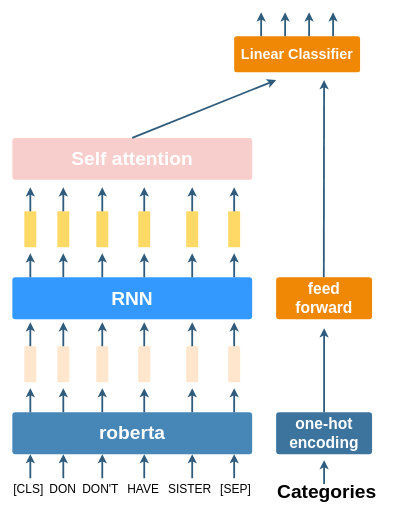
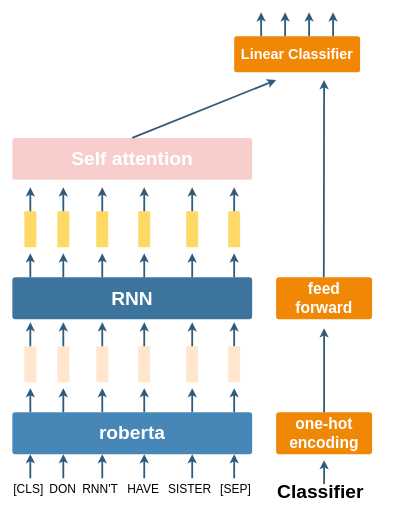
(132, 299) -> (132, 299)
(324, 434) -> (324, 434)
(297, 485) -> (295, 485)
(92, 487) -> (92, 487)
